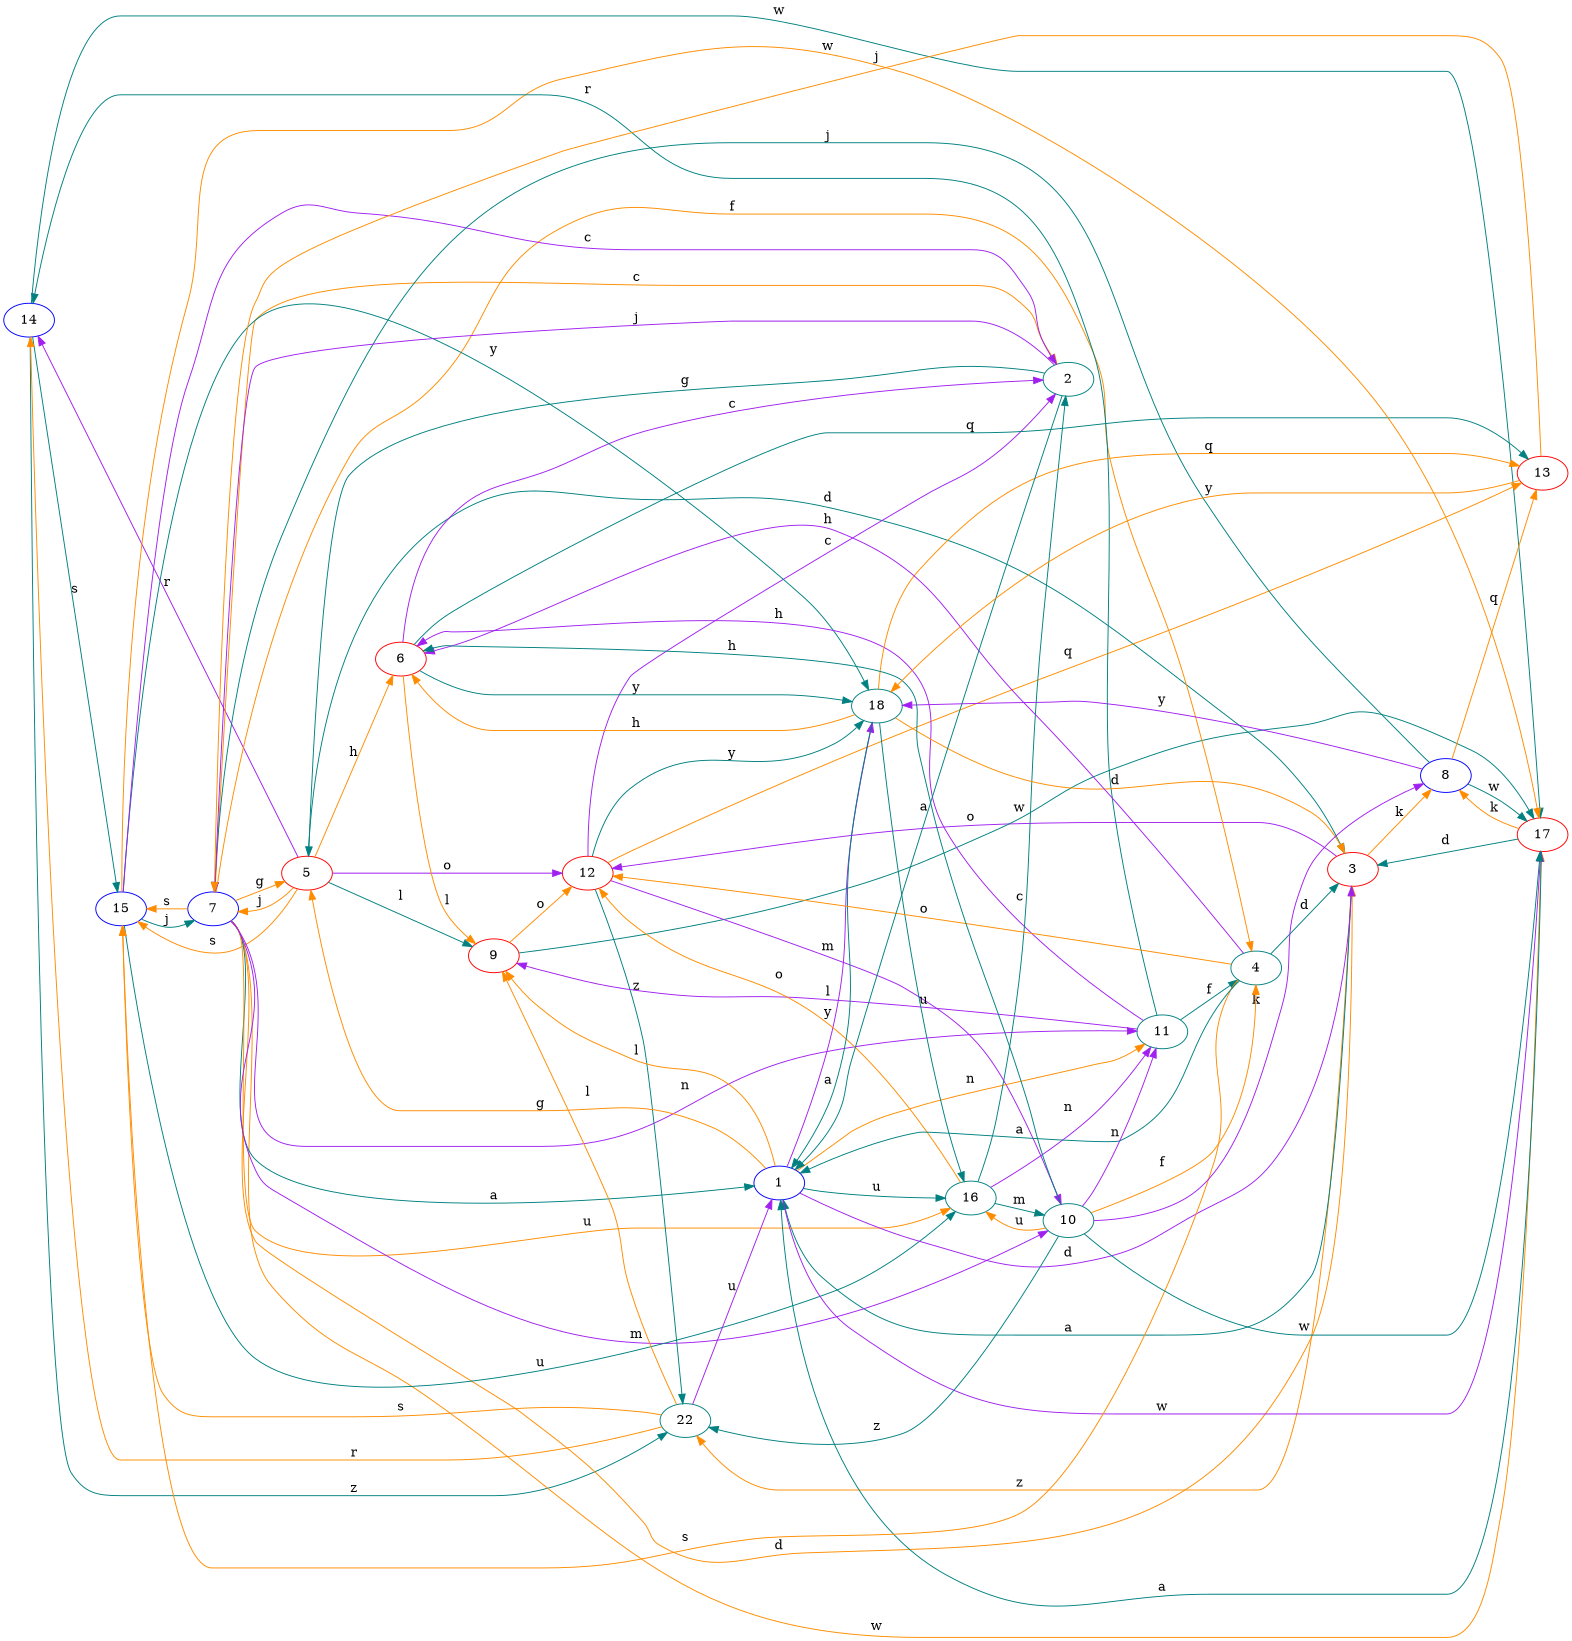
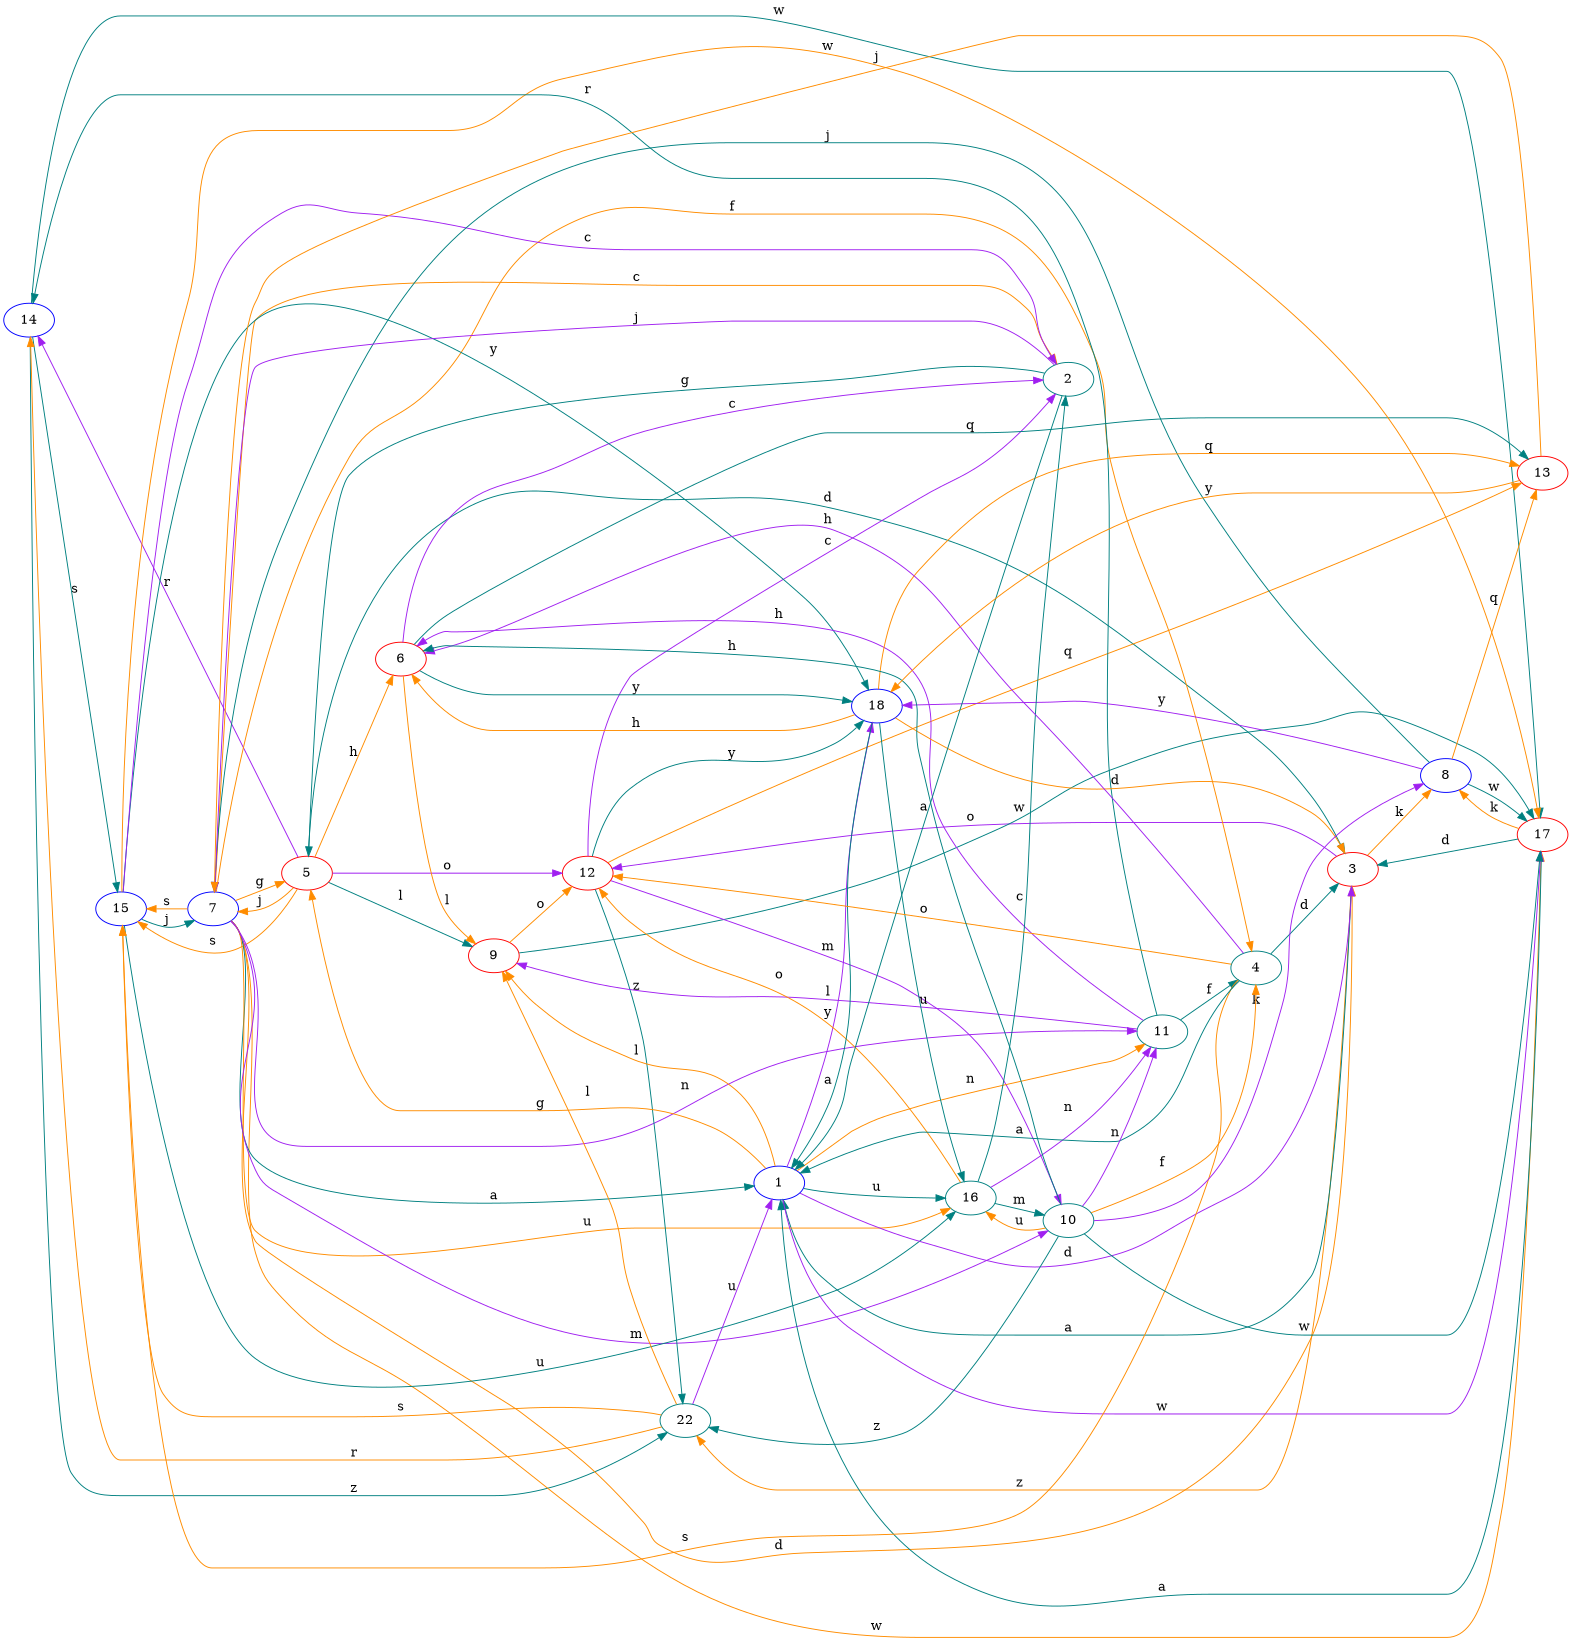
(877, 706) -> (877, 706)
